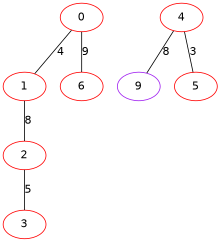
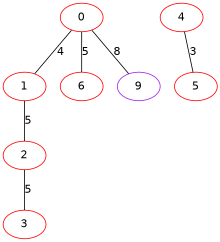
(86, 52) -> (86, 52)
(160, 52) -> (110, 52)
(29, 121) -> (29, 121)
